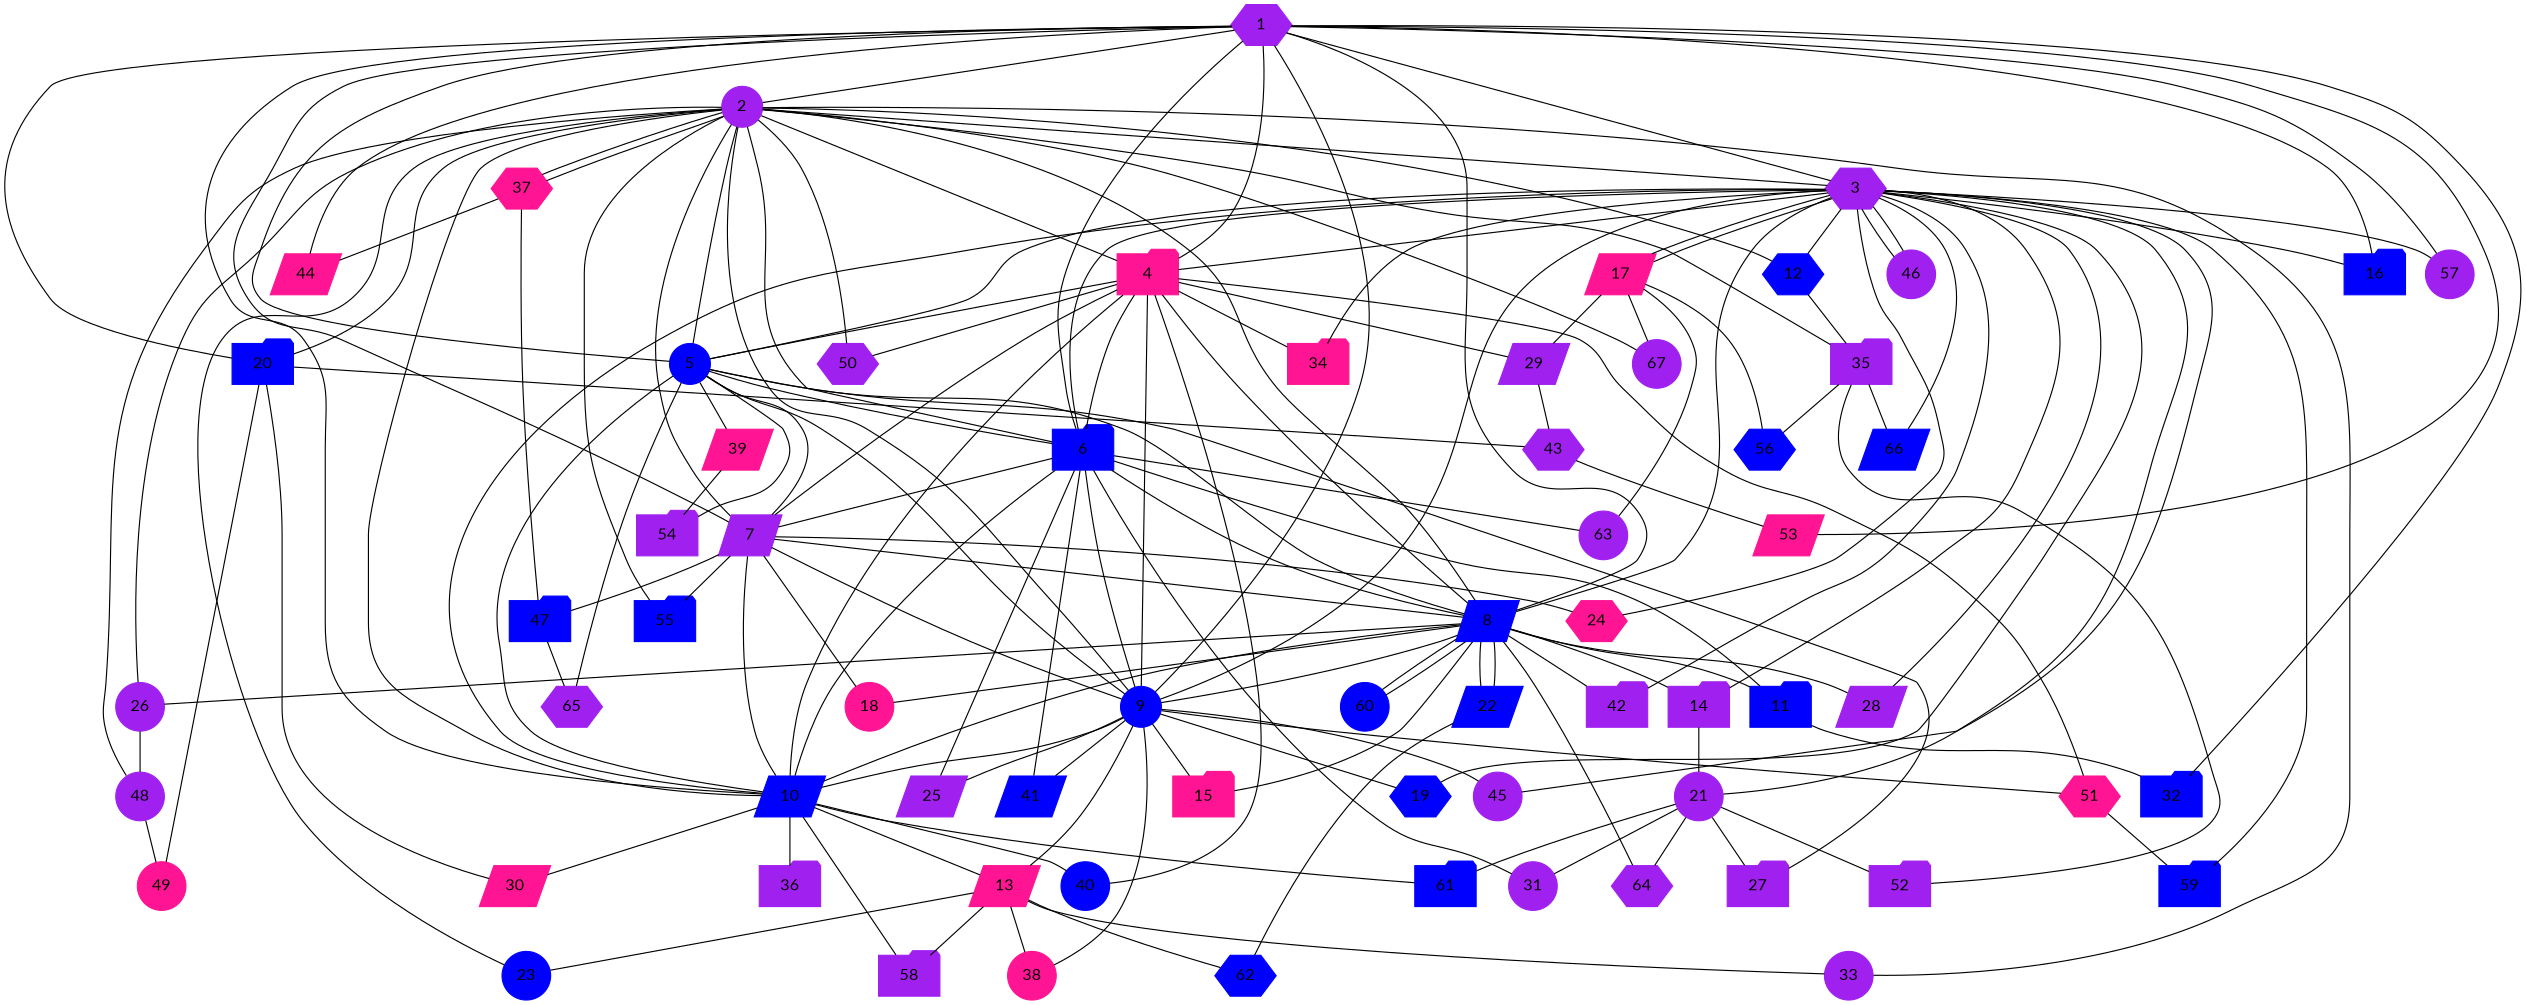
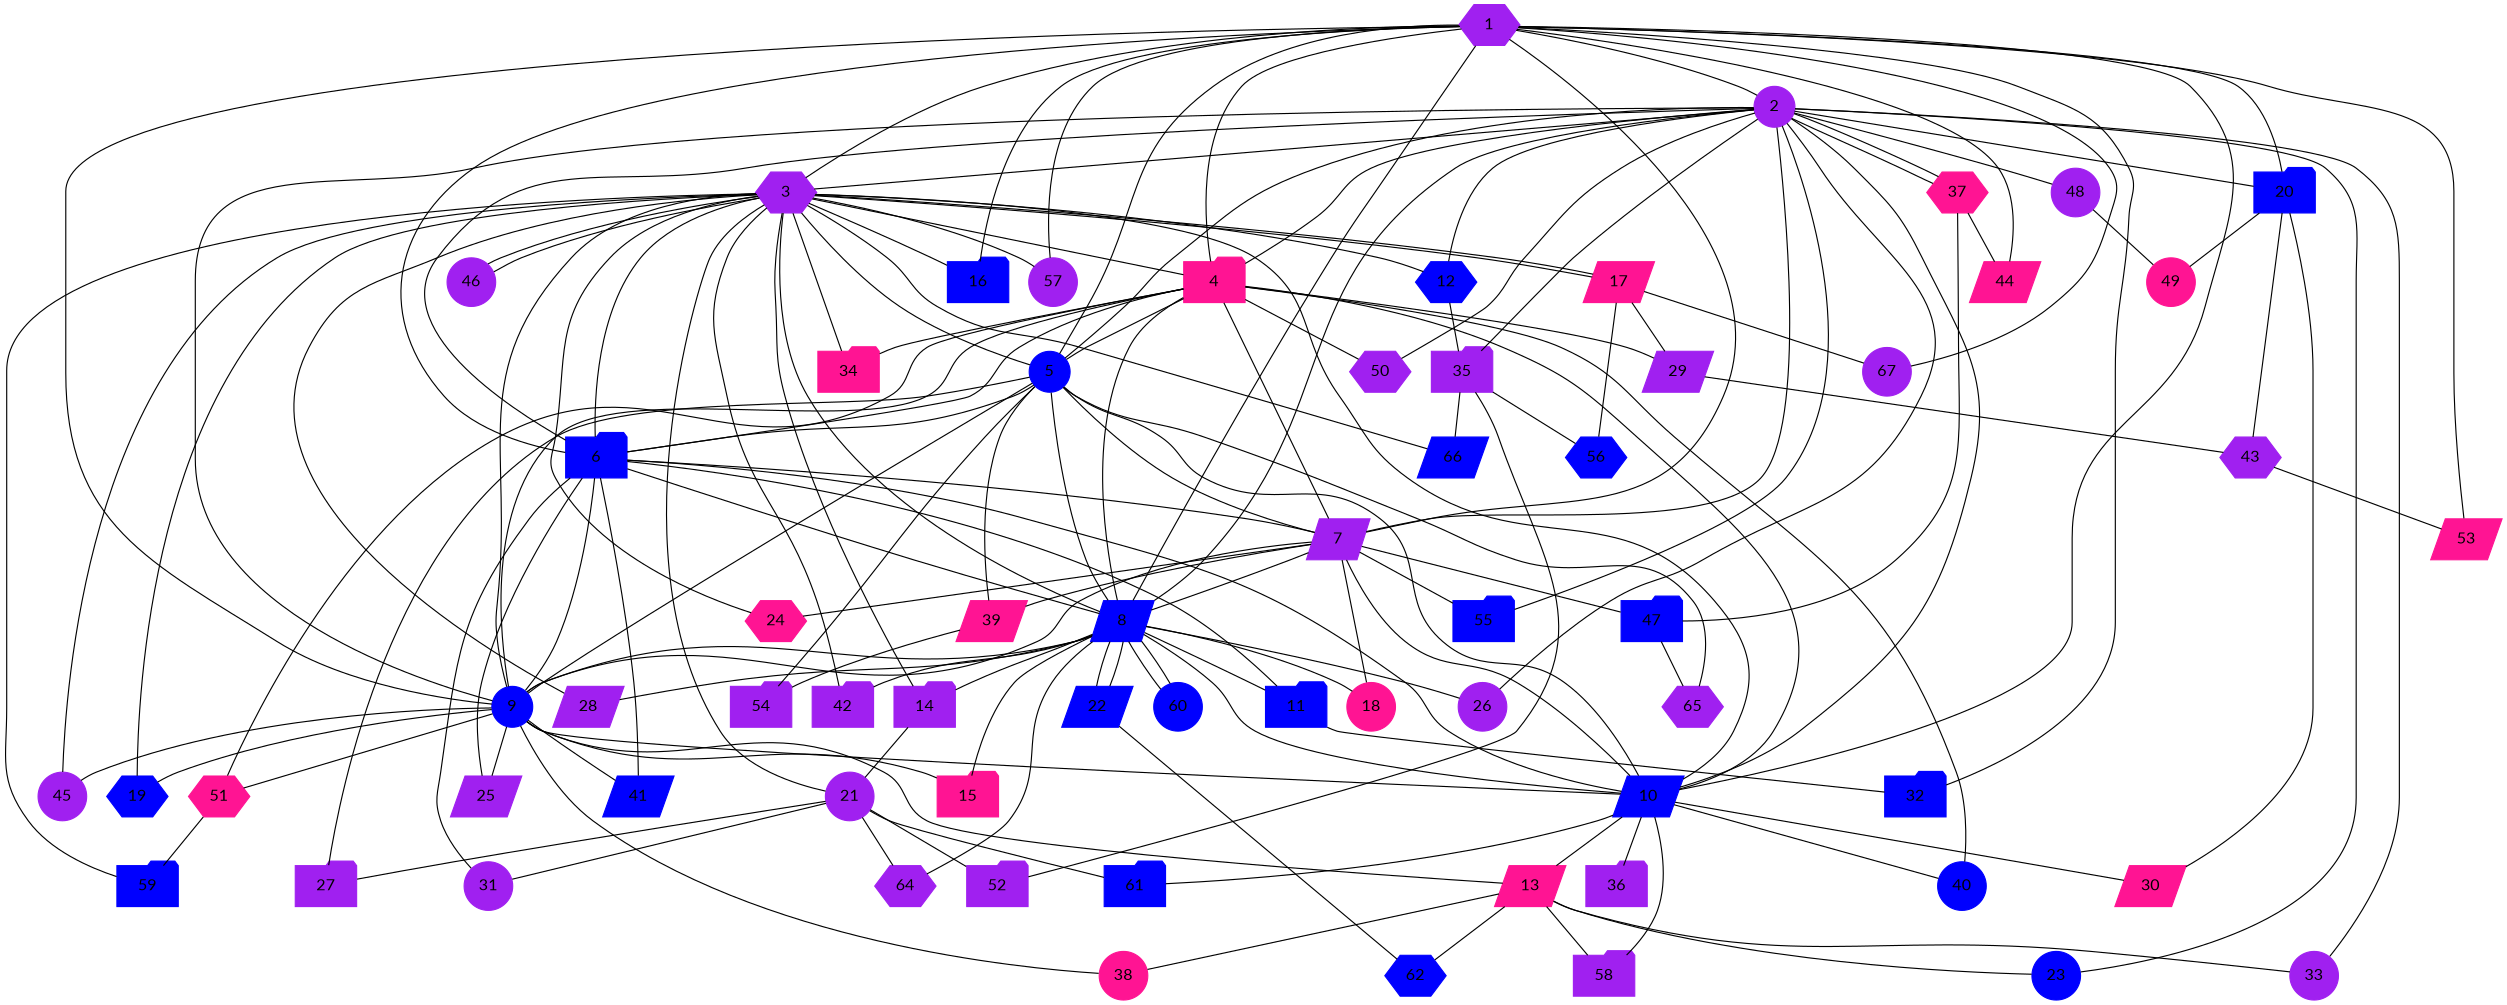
(1211, 187) -> (1978, 97)
(1603, 535) -> none
none -> (1167, 571)
(140, 752) -> none
